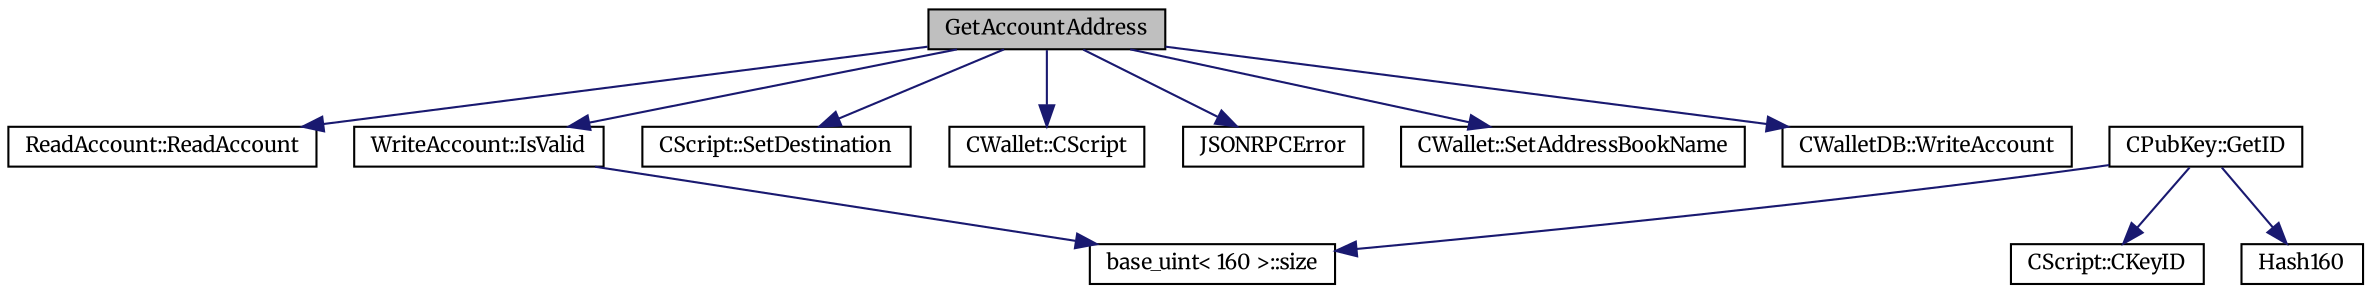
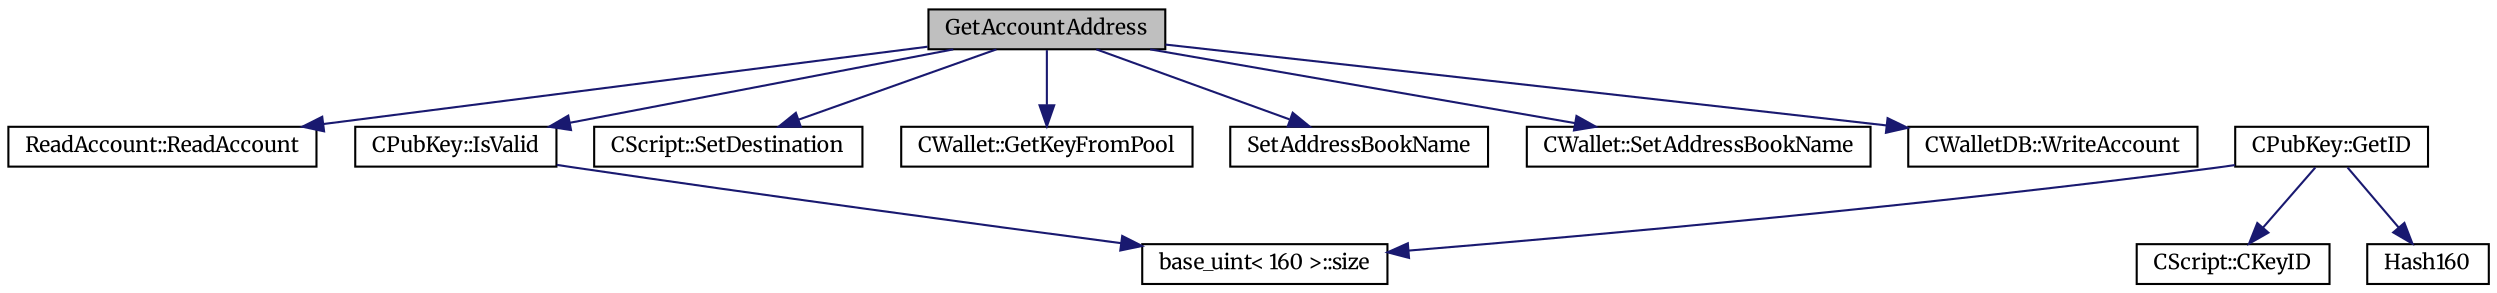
(479, 147) -> (456, 147)
(1047, 147) -> (1047, 147)
(1273, 147) -> (1359, 147)
